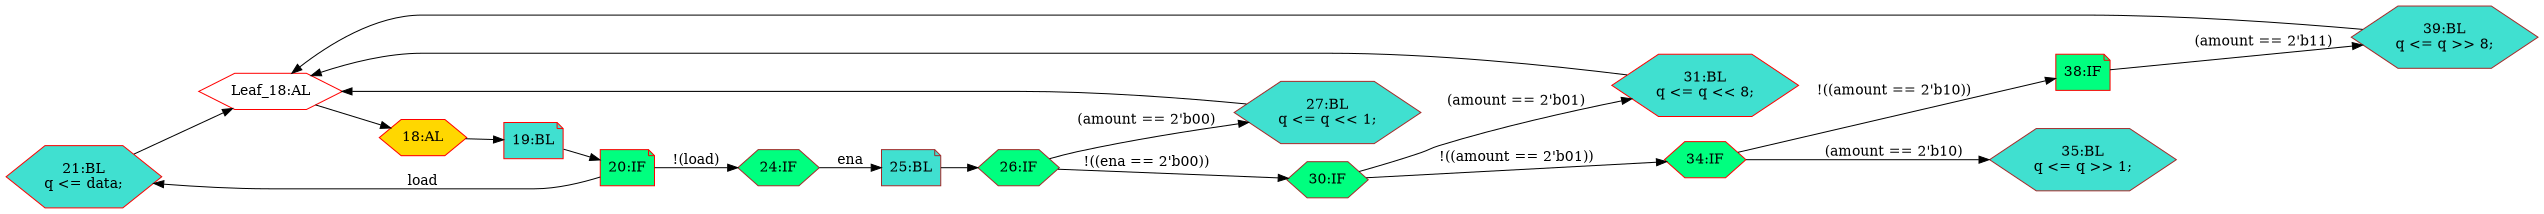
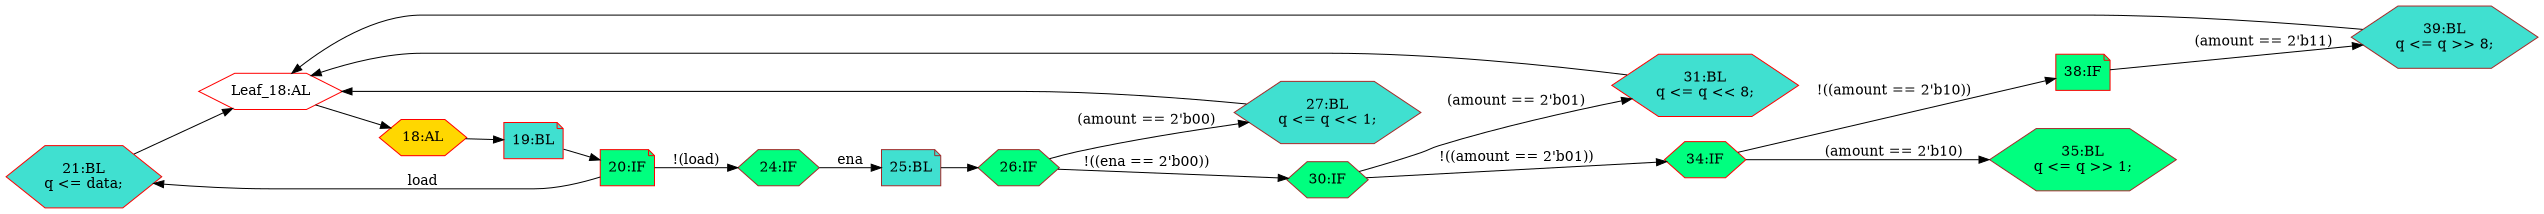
(2083, 160) -> (2083, 160)
